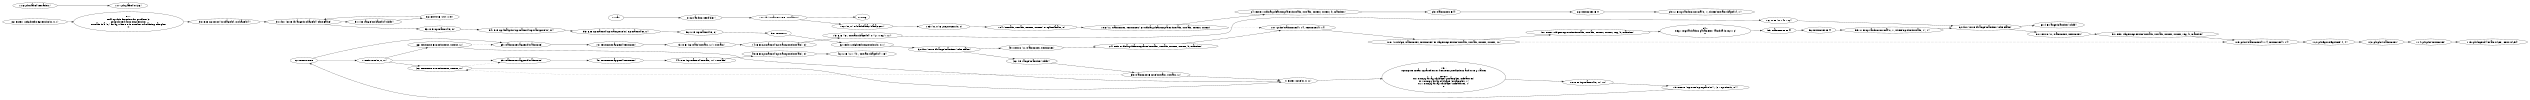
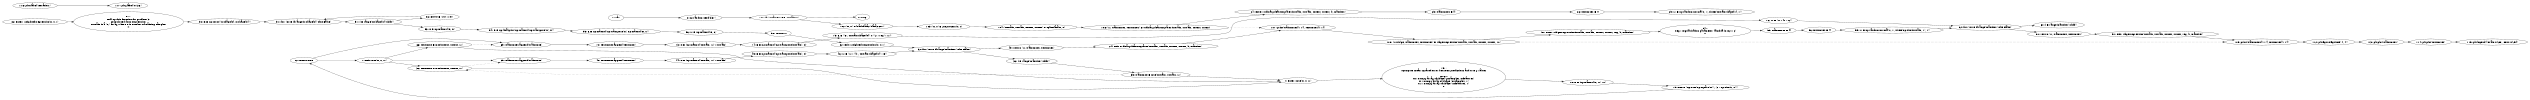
(371, 28) -> (408, 26)
(701, 45) -> (701, 45)
none -> (902, 52)
